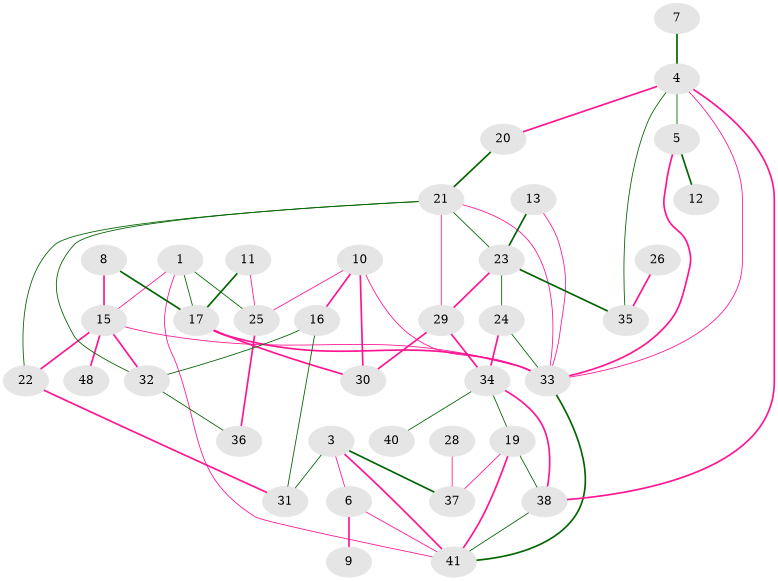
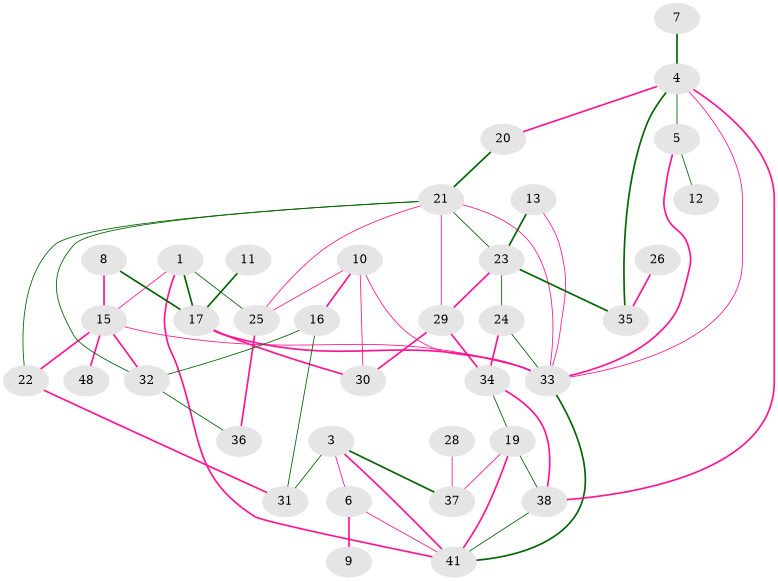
(687, 170) -> (687, 170)
(629, 195) -> (629, 195)
(188, 290) -> (188, 290)
(252, 290) -> (334, 242)
(362, 320) -> (362, 320)
(392, 441) -> none
(222, 488) -> (222, 488)
